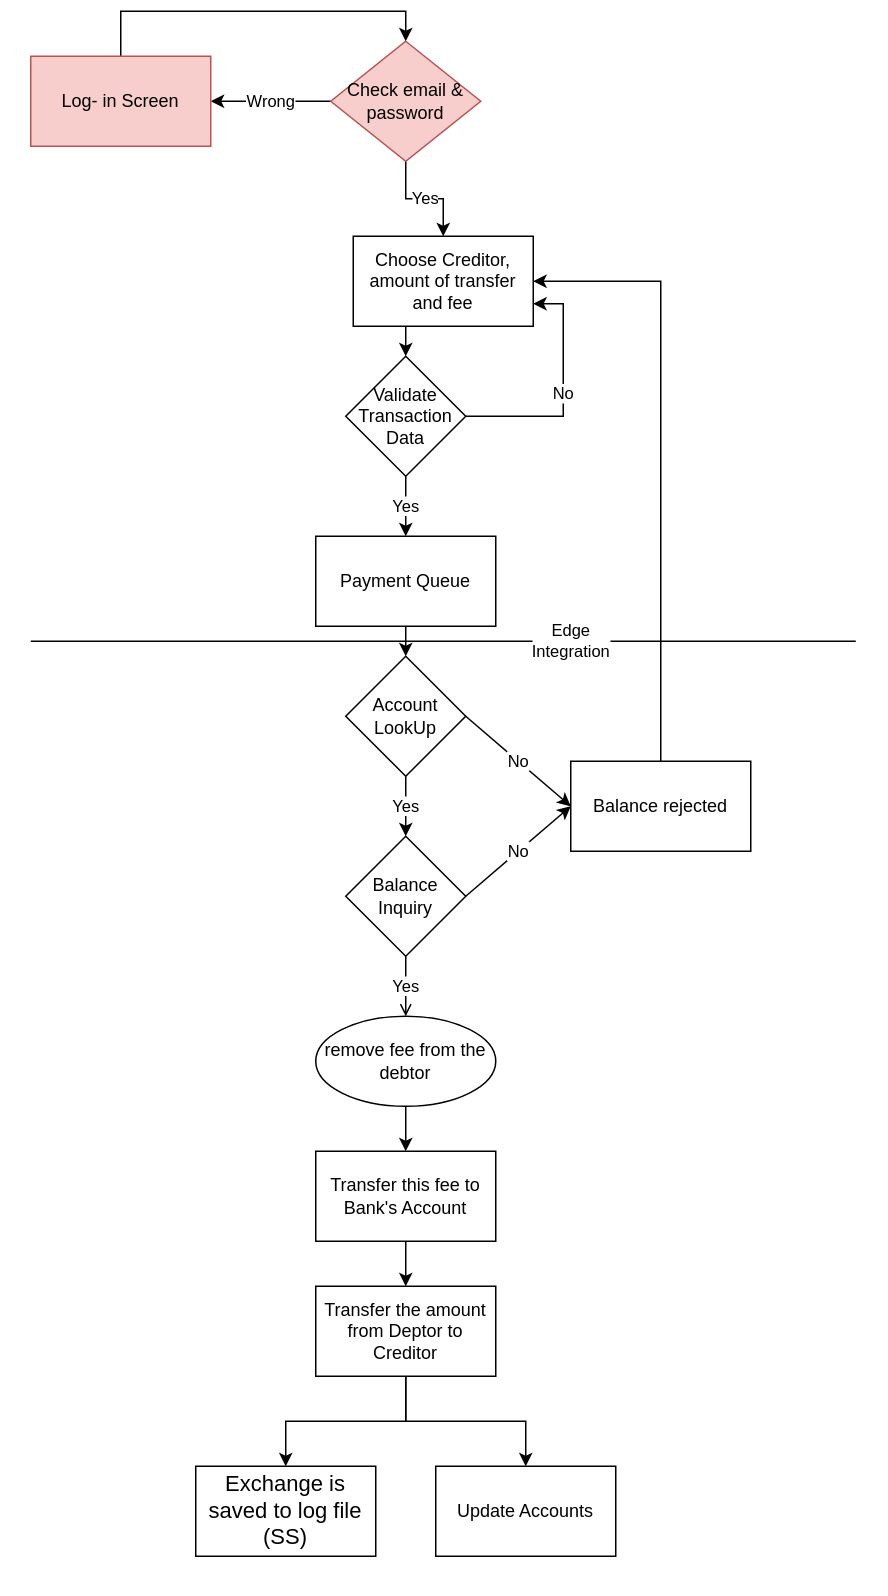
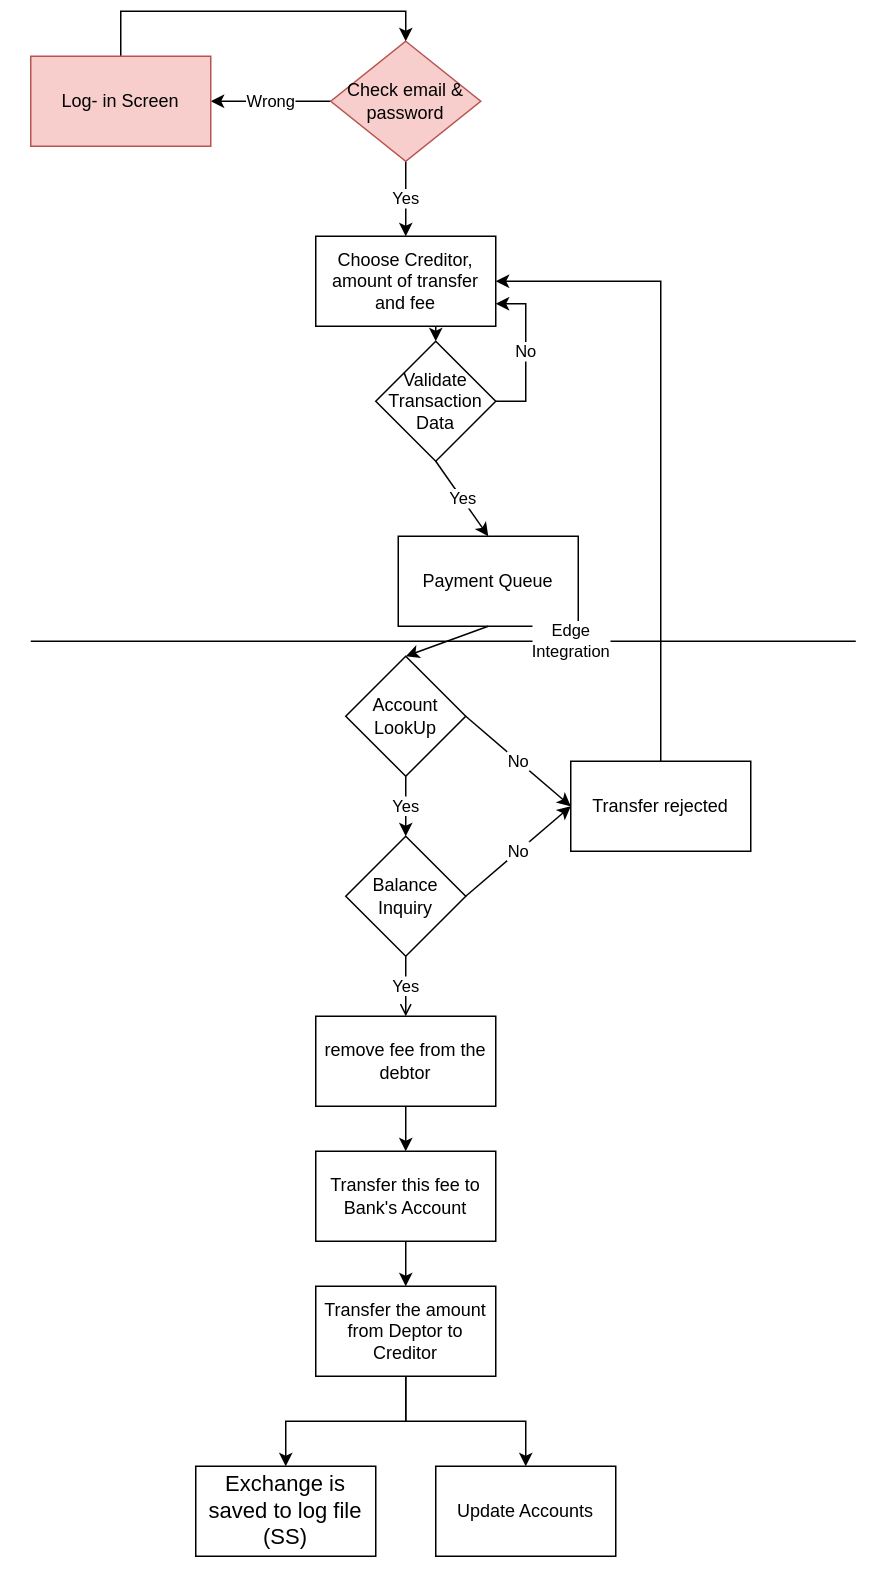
(443, 281) -> (406, 281)
(406, 416) -> (436, 401)
(406, 581) -> (488, 581)
(661, 806) -> (661, 806)
(406, 1061) -> (406, 1061)
